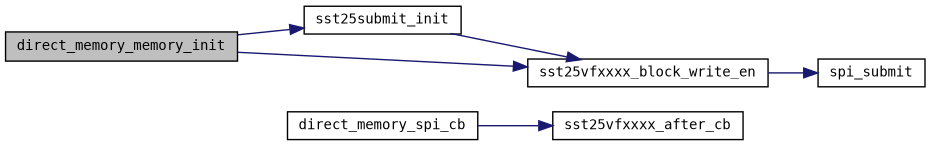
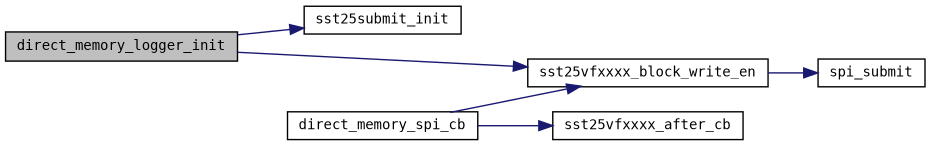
(509, 45) -> (509, 101)
(122, 47) -> (122, 47)
